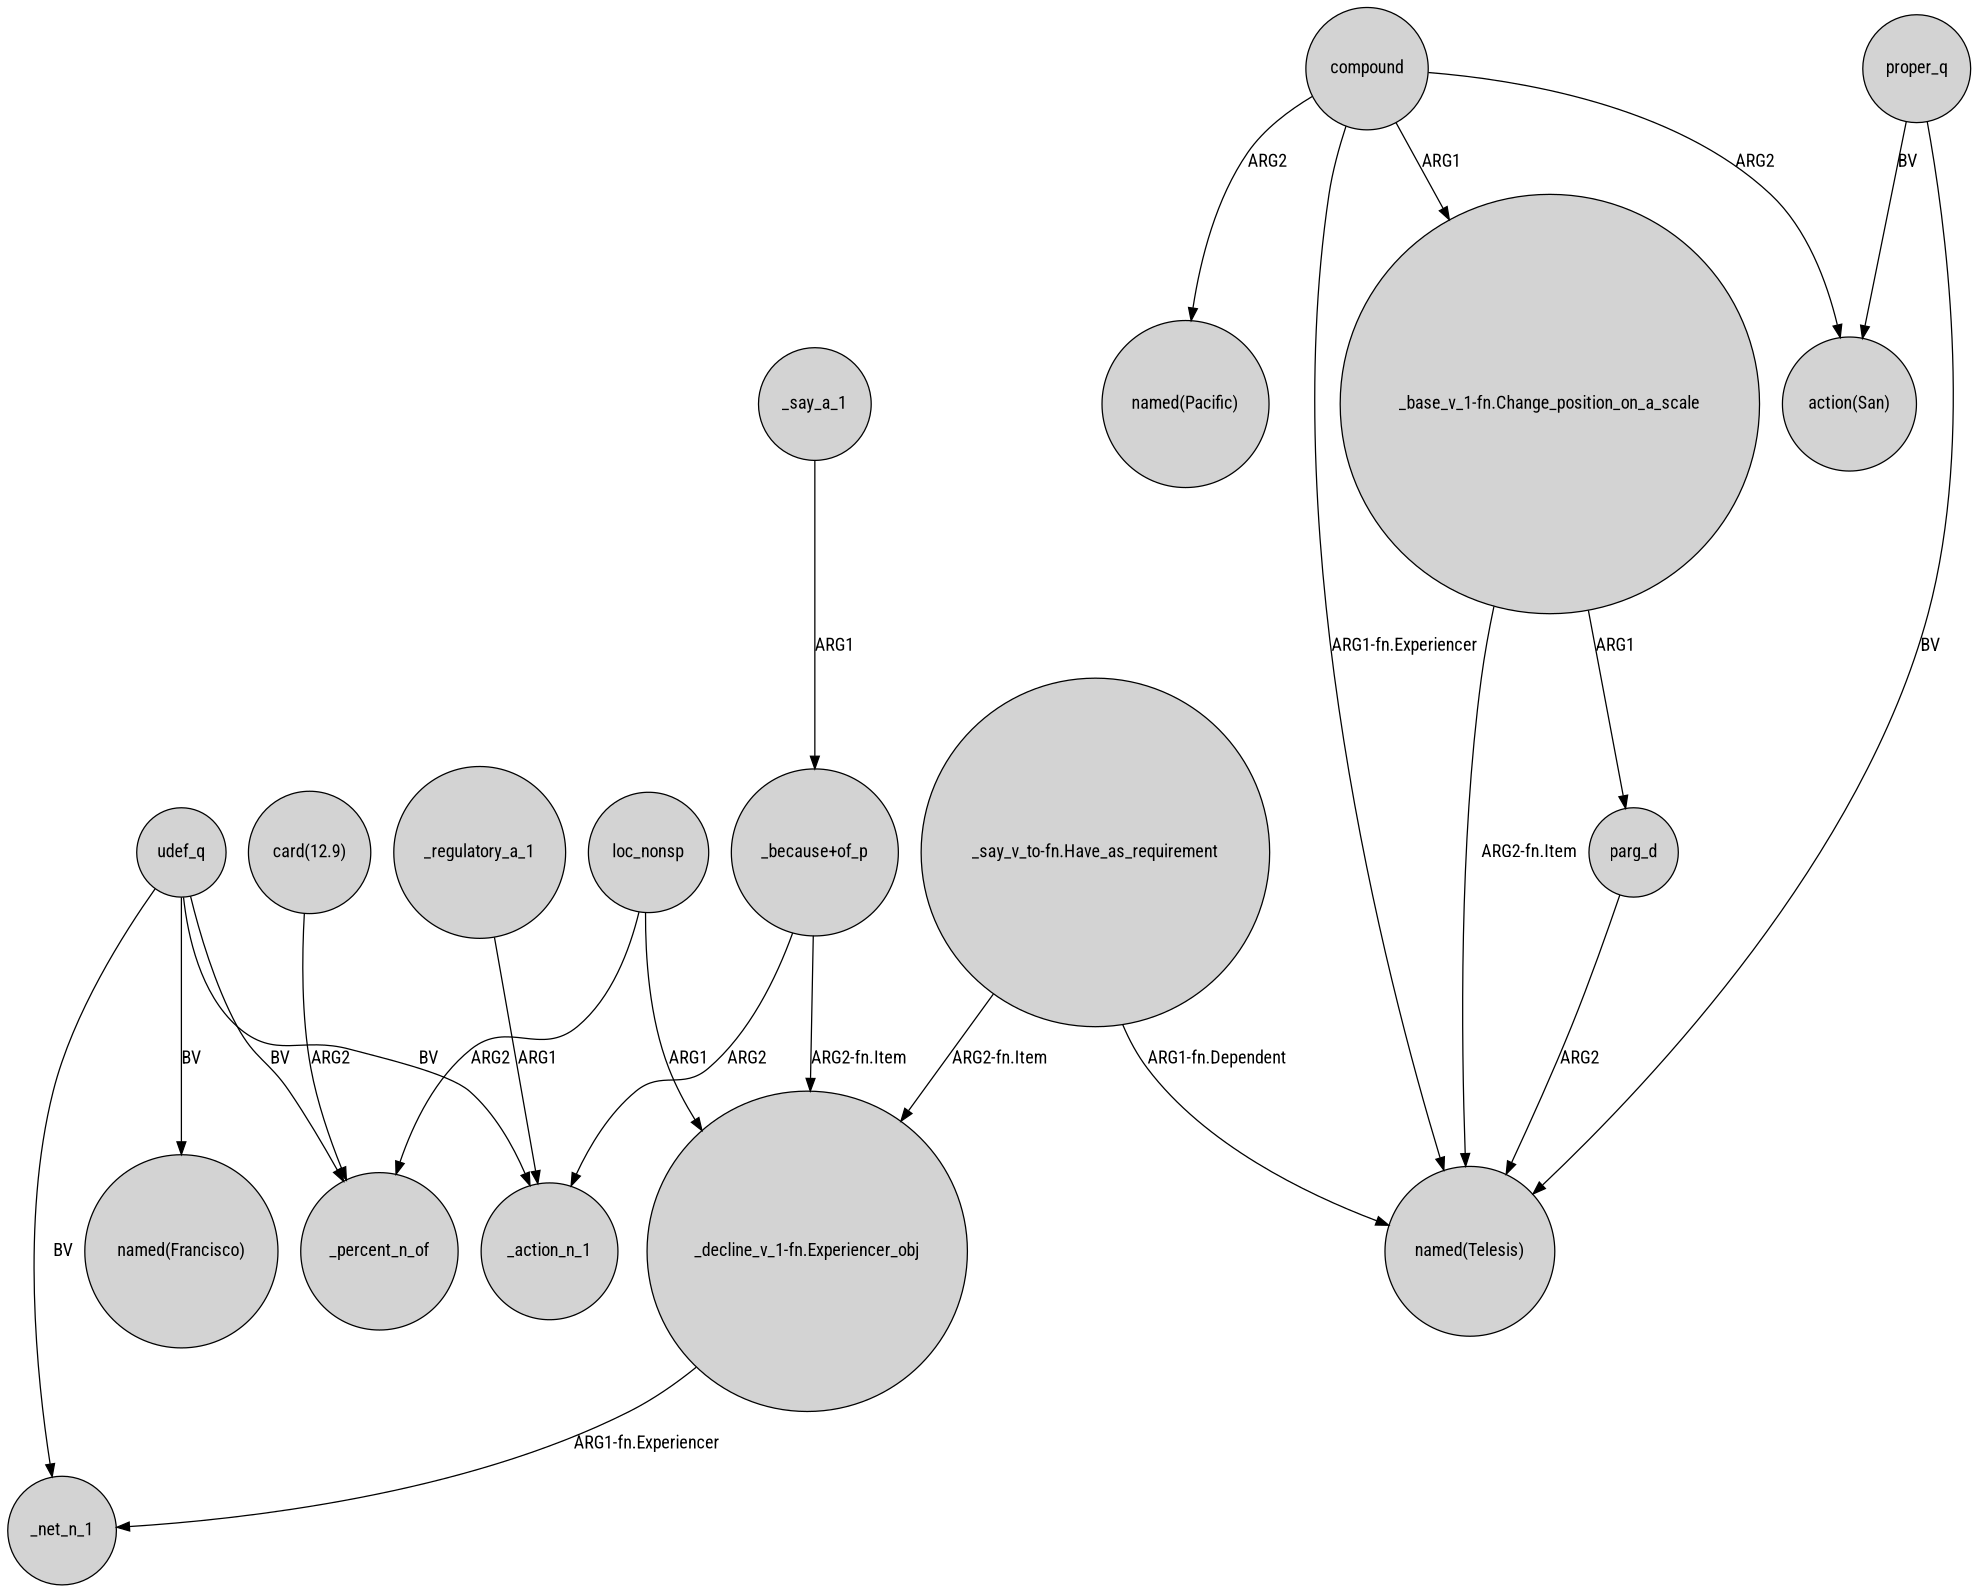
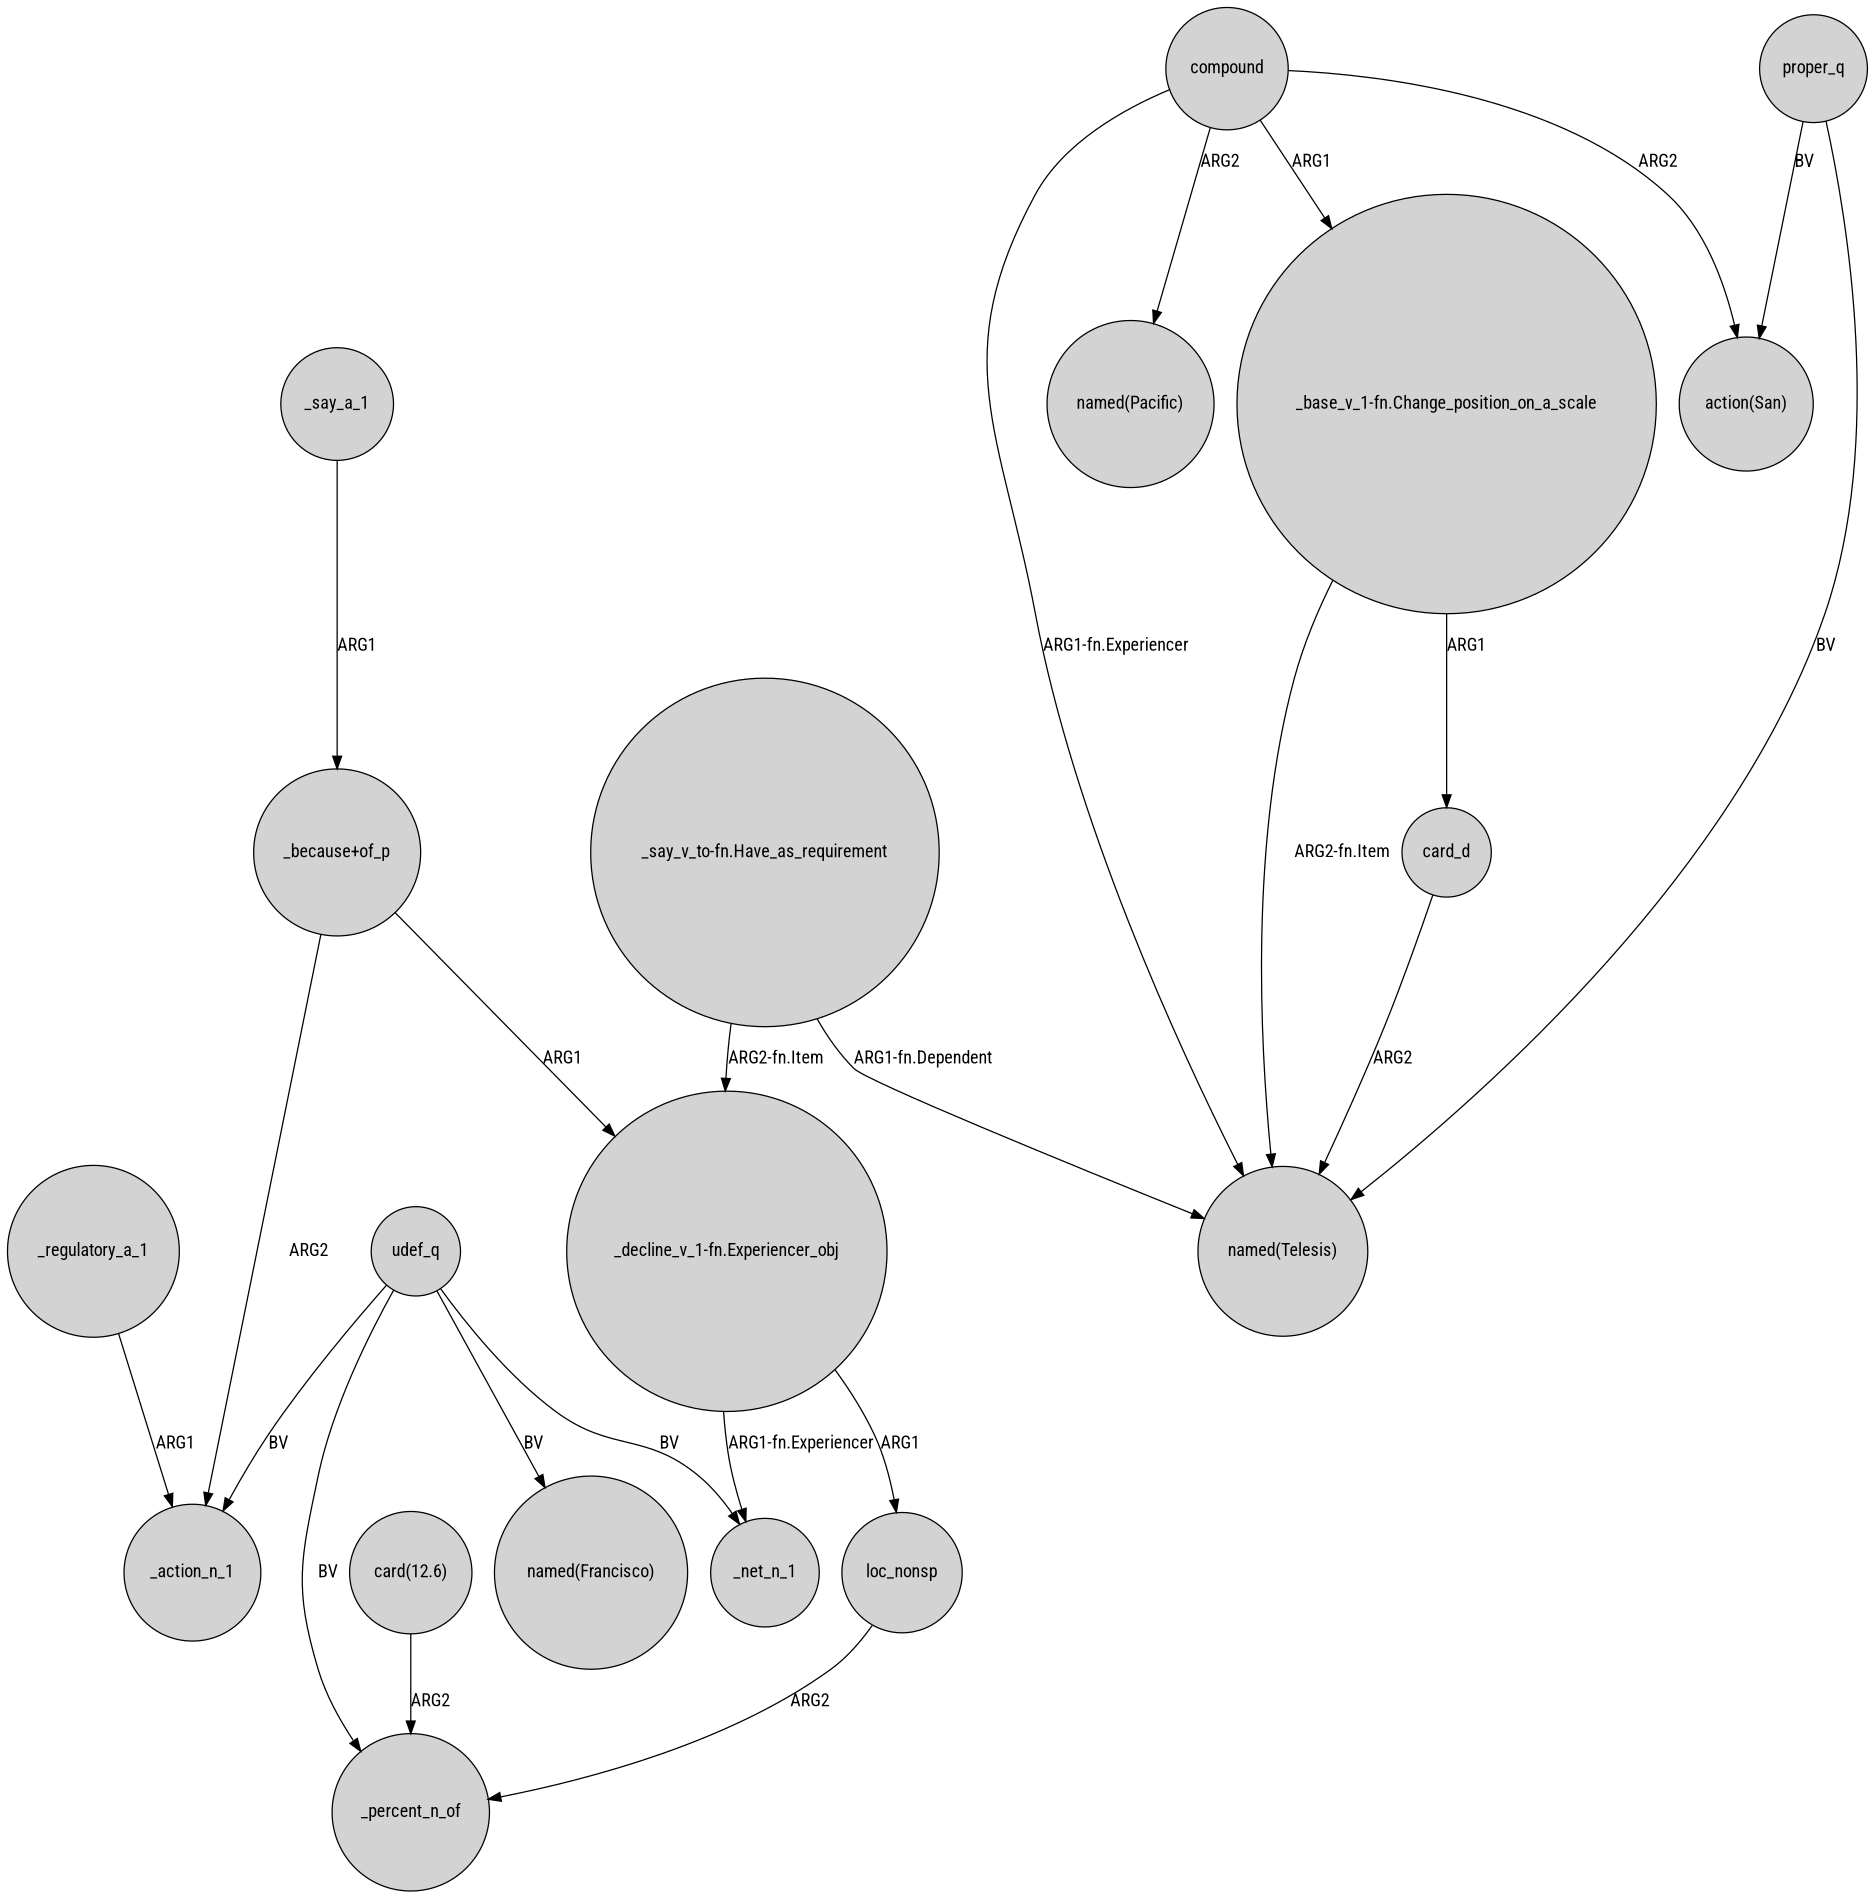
(310, 852) -> (411, 1573)
(1634, 852) -> (1447, 852)
(655, 1020) -> (873, 1431)
(859, 1059) -> (562, 1059)
